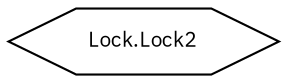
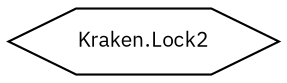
(144, 42) -> (144, 42)
